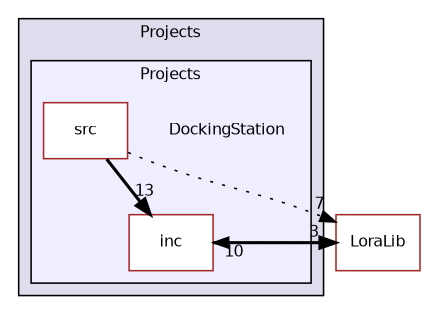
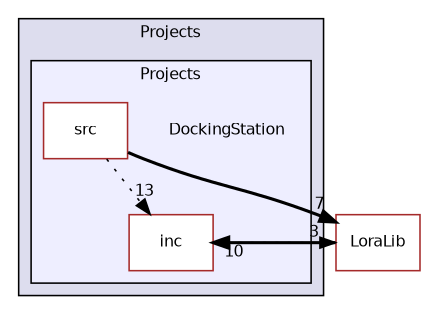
(124, 181) -> (124, 181)
(224, 185) -> (224, 185)
(266, 243) -> (266, 243)
(282, 243) -> (282, 243)
